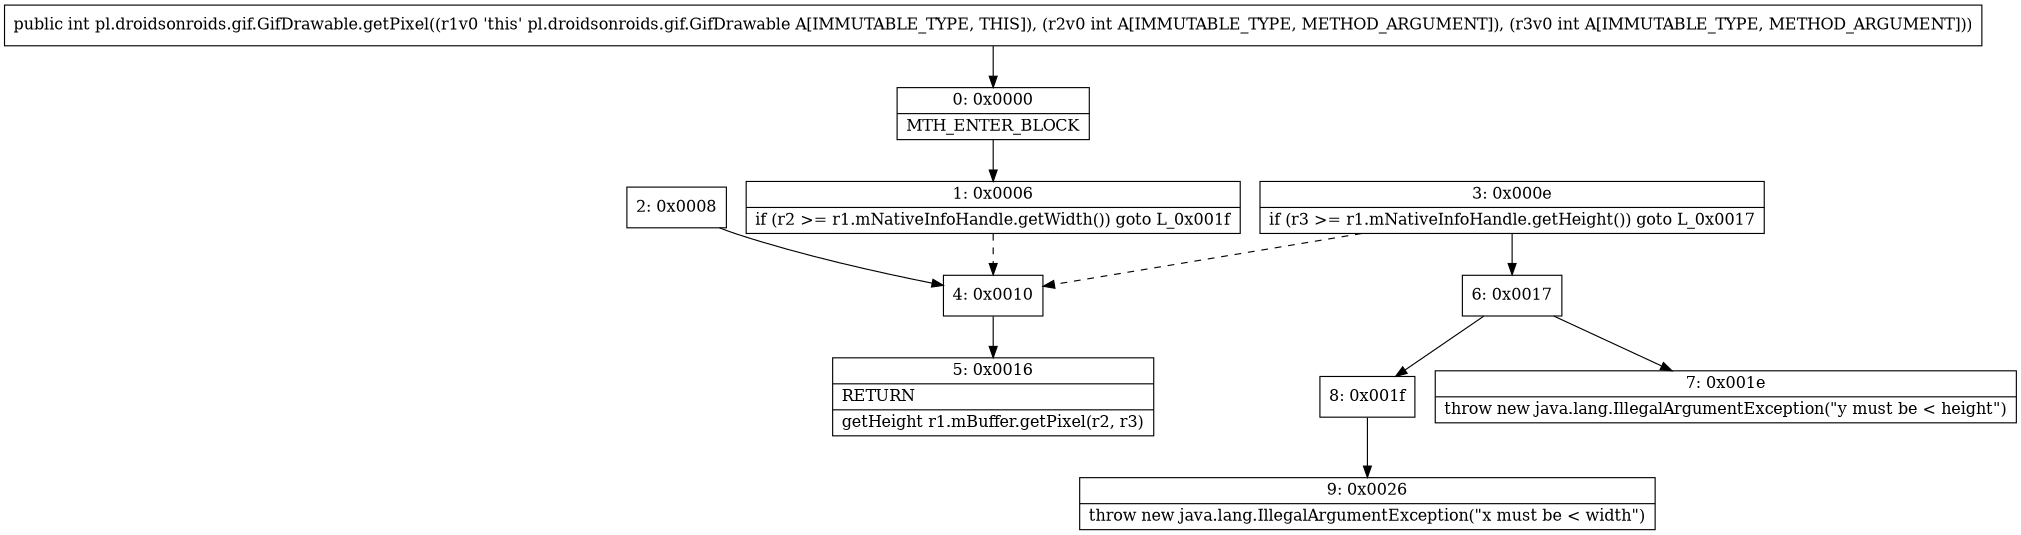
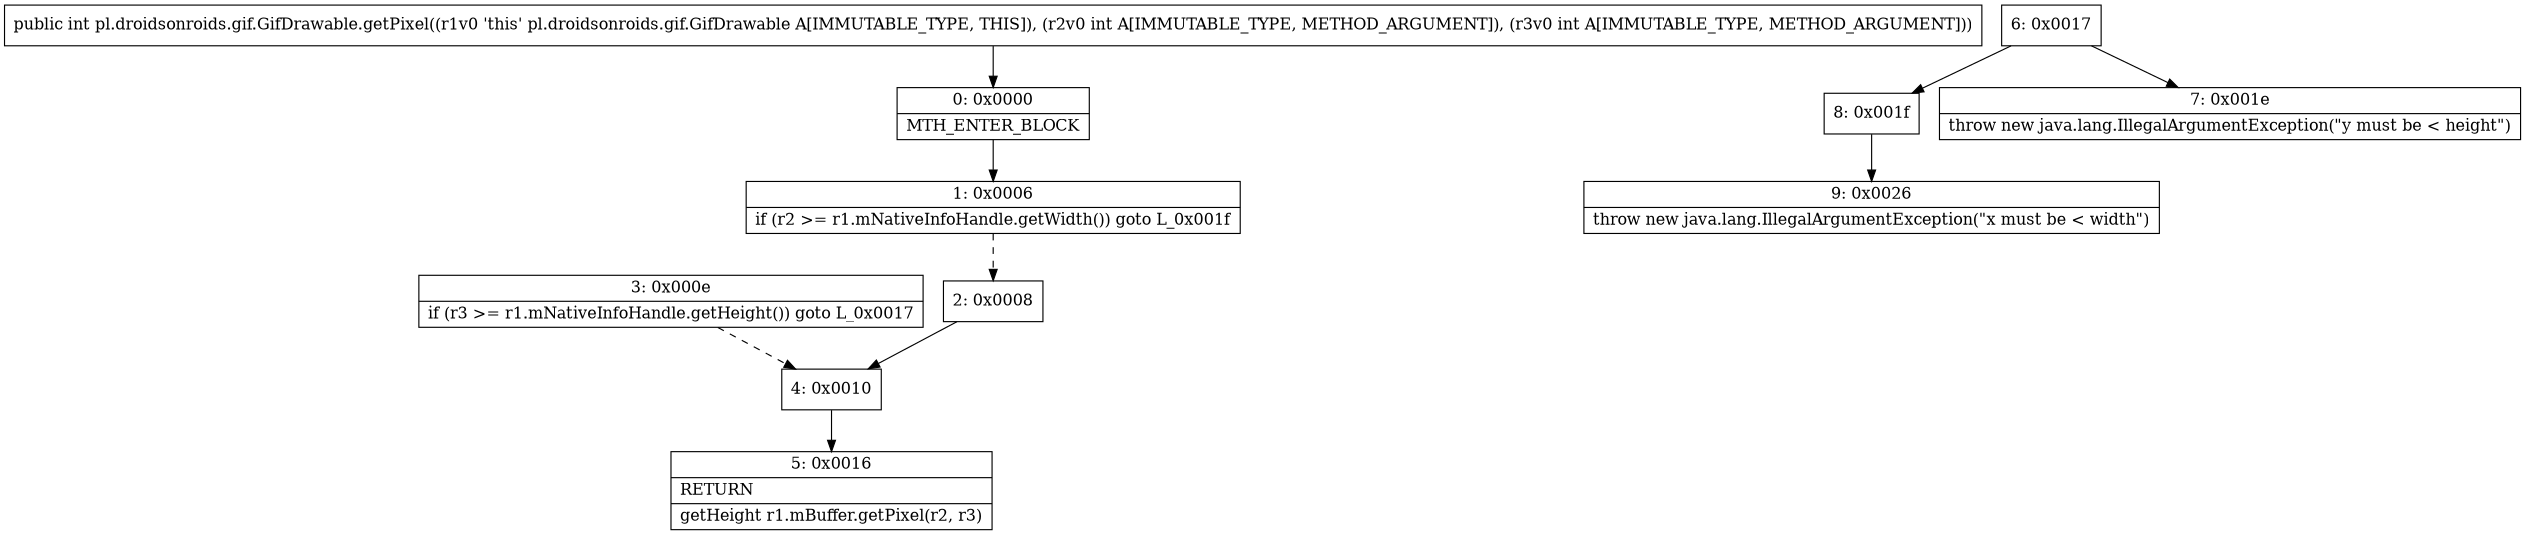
(993, 249) -> (993, 251)
(1512, 249) -> none
